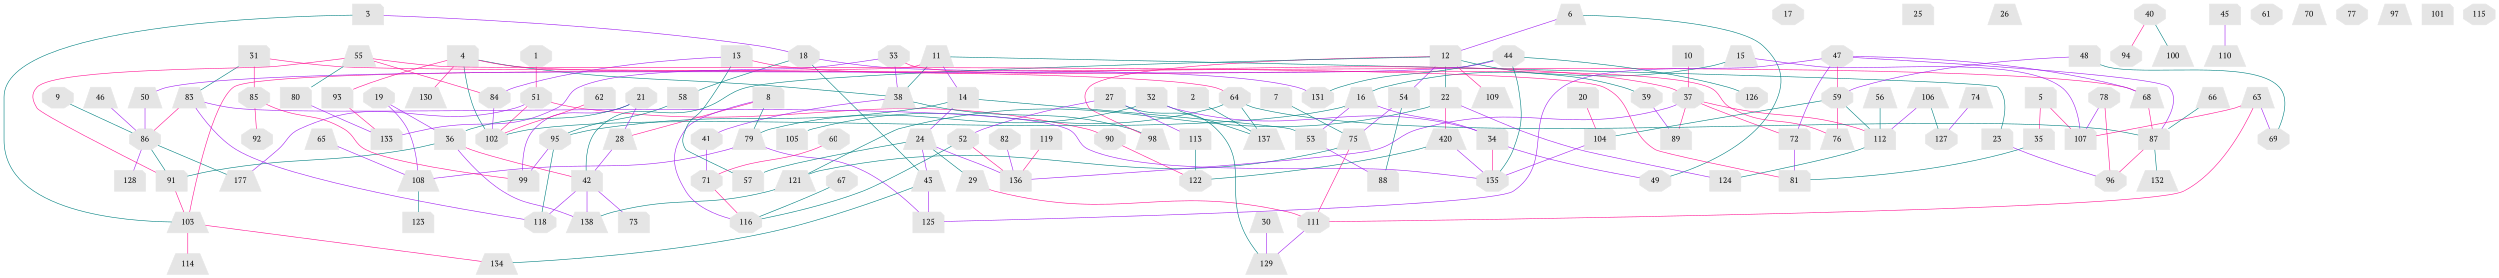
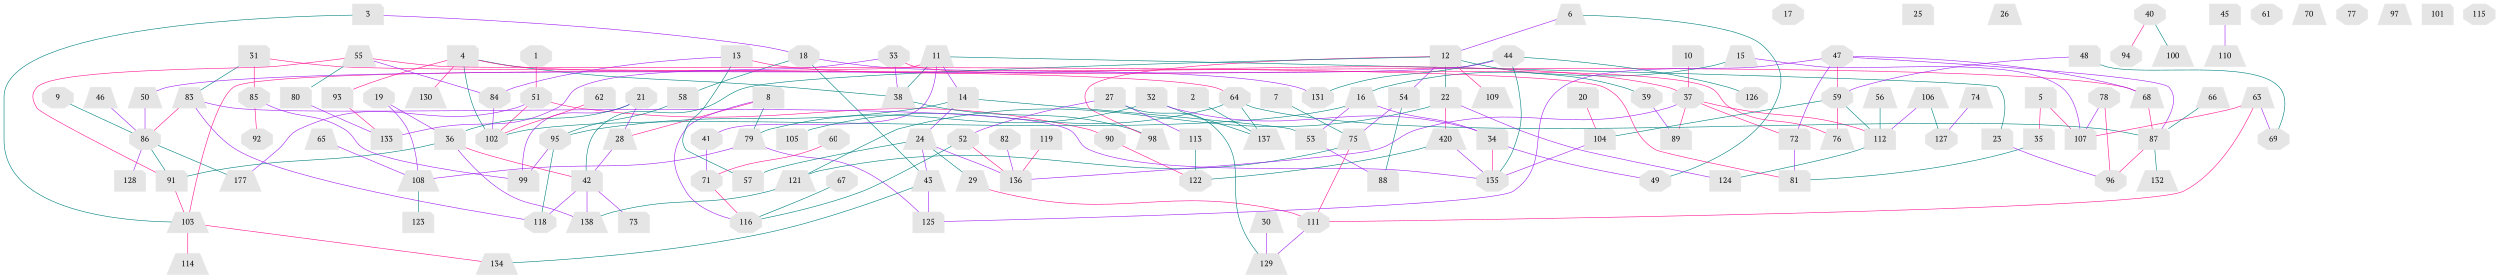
(430, 78) -> (430, 78)
(830, 106) -> (887, 120)
(387, 157) -> (387, 157)
